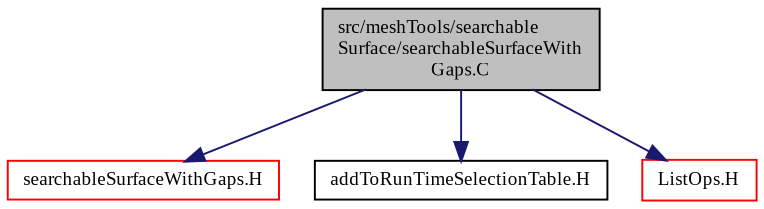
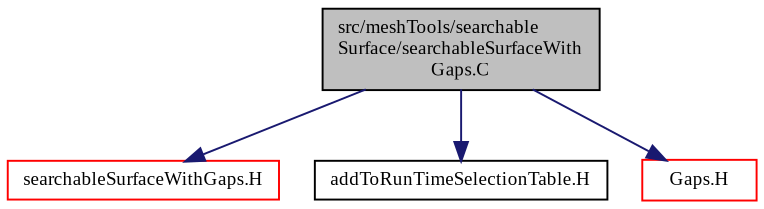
(699, 180) -> (699, 180)
